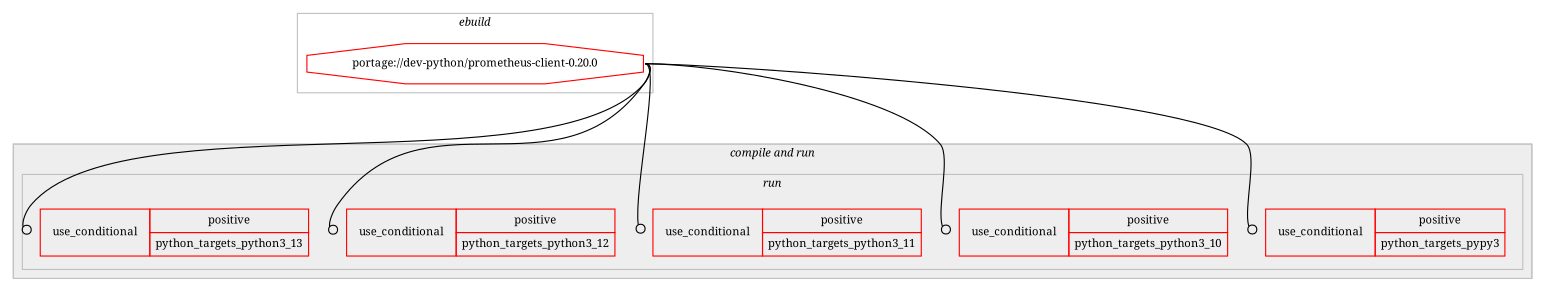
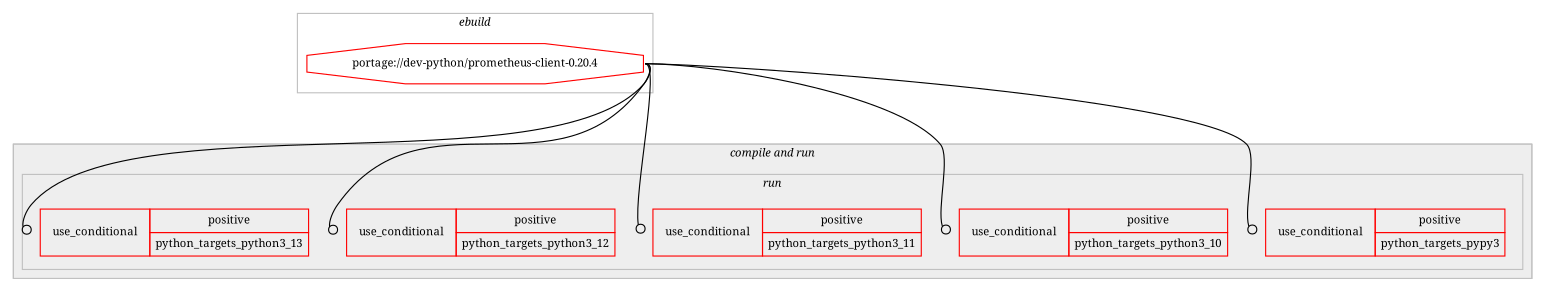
(475, 64) -> (475, 64)
